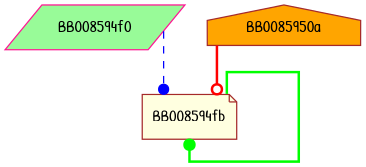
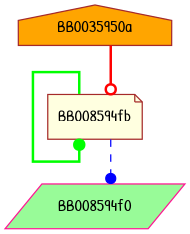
(284, 27) -> (95, 27)
(164, 58) -> (111, 156)
